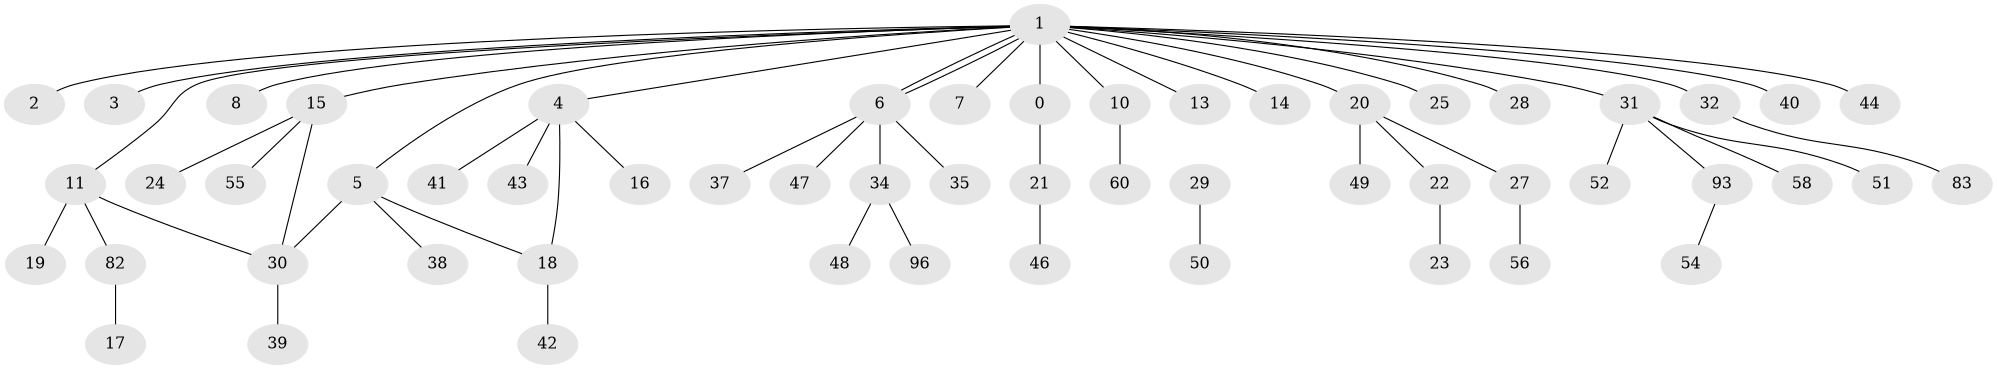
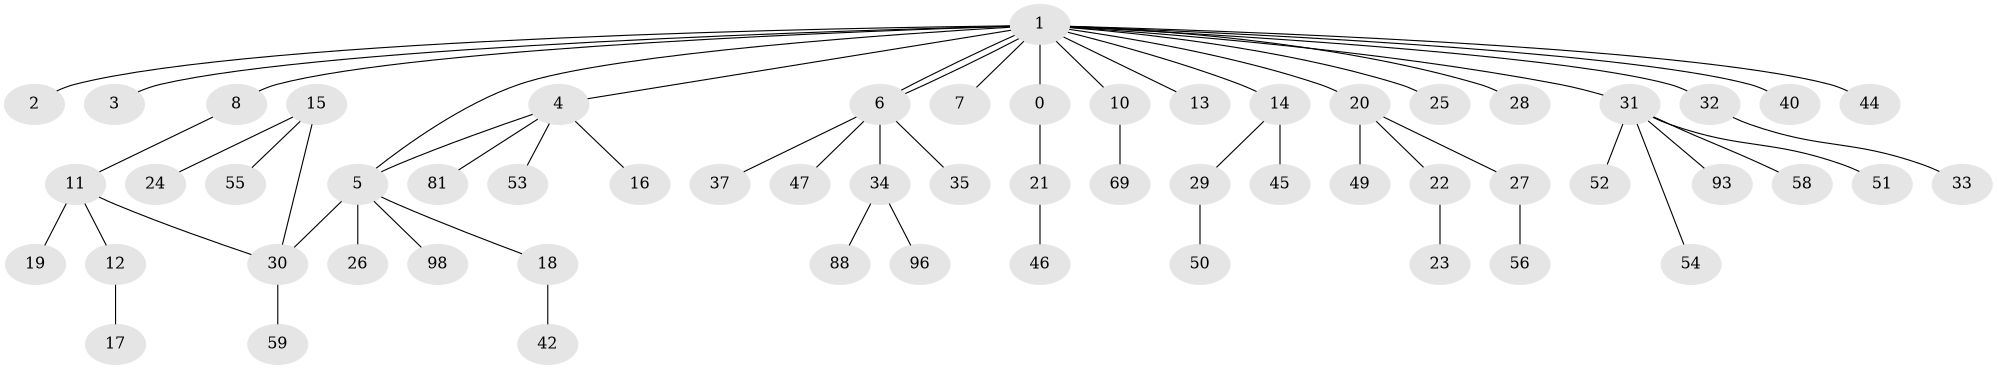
(536, 47) -> (156, 144)
(609, 58) -> none
none -> (1240, 144)
(438, 184) -> (438, 184)
(518, 184) -> (518, 184)
(1120, 184) -> (1120, 184)
none -> (1280, 184)
(1962, 184) -> (1962, 184)
(559, 185) -> (456, 141)
(1707, 224) -> (1660, 184)
(116, 264) -> (116, 264)
none -> (358, 264)
(438, 264) -> (438, 264)
(840, 264) -> (840, 264)
(278, 344) -> (278, 344)
